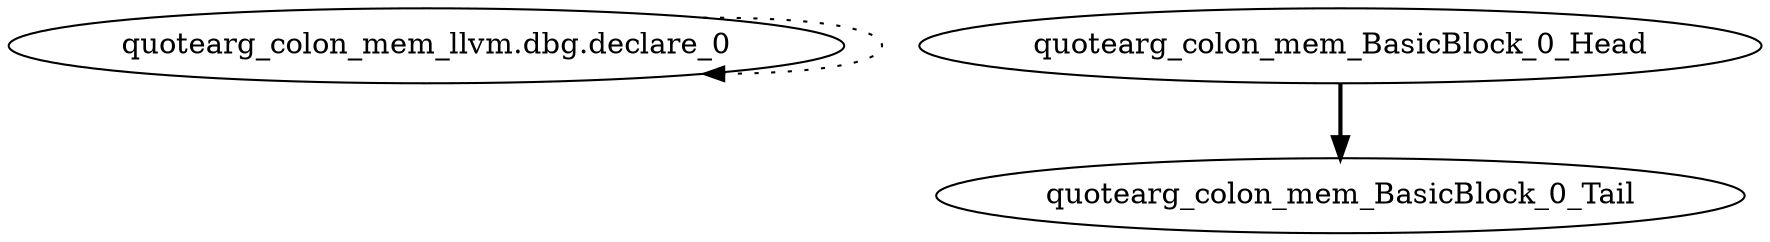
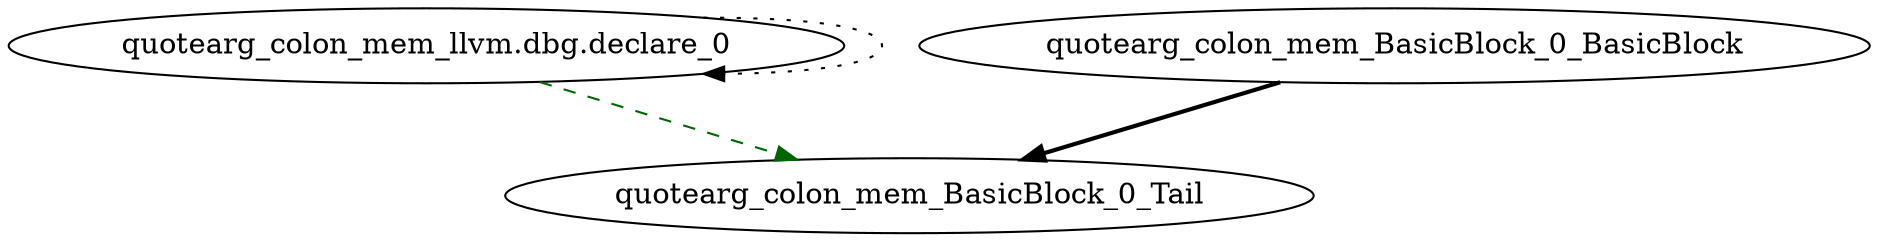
(1340, 46) -> (1395, 46)
none -> (658, 118)
